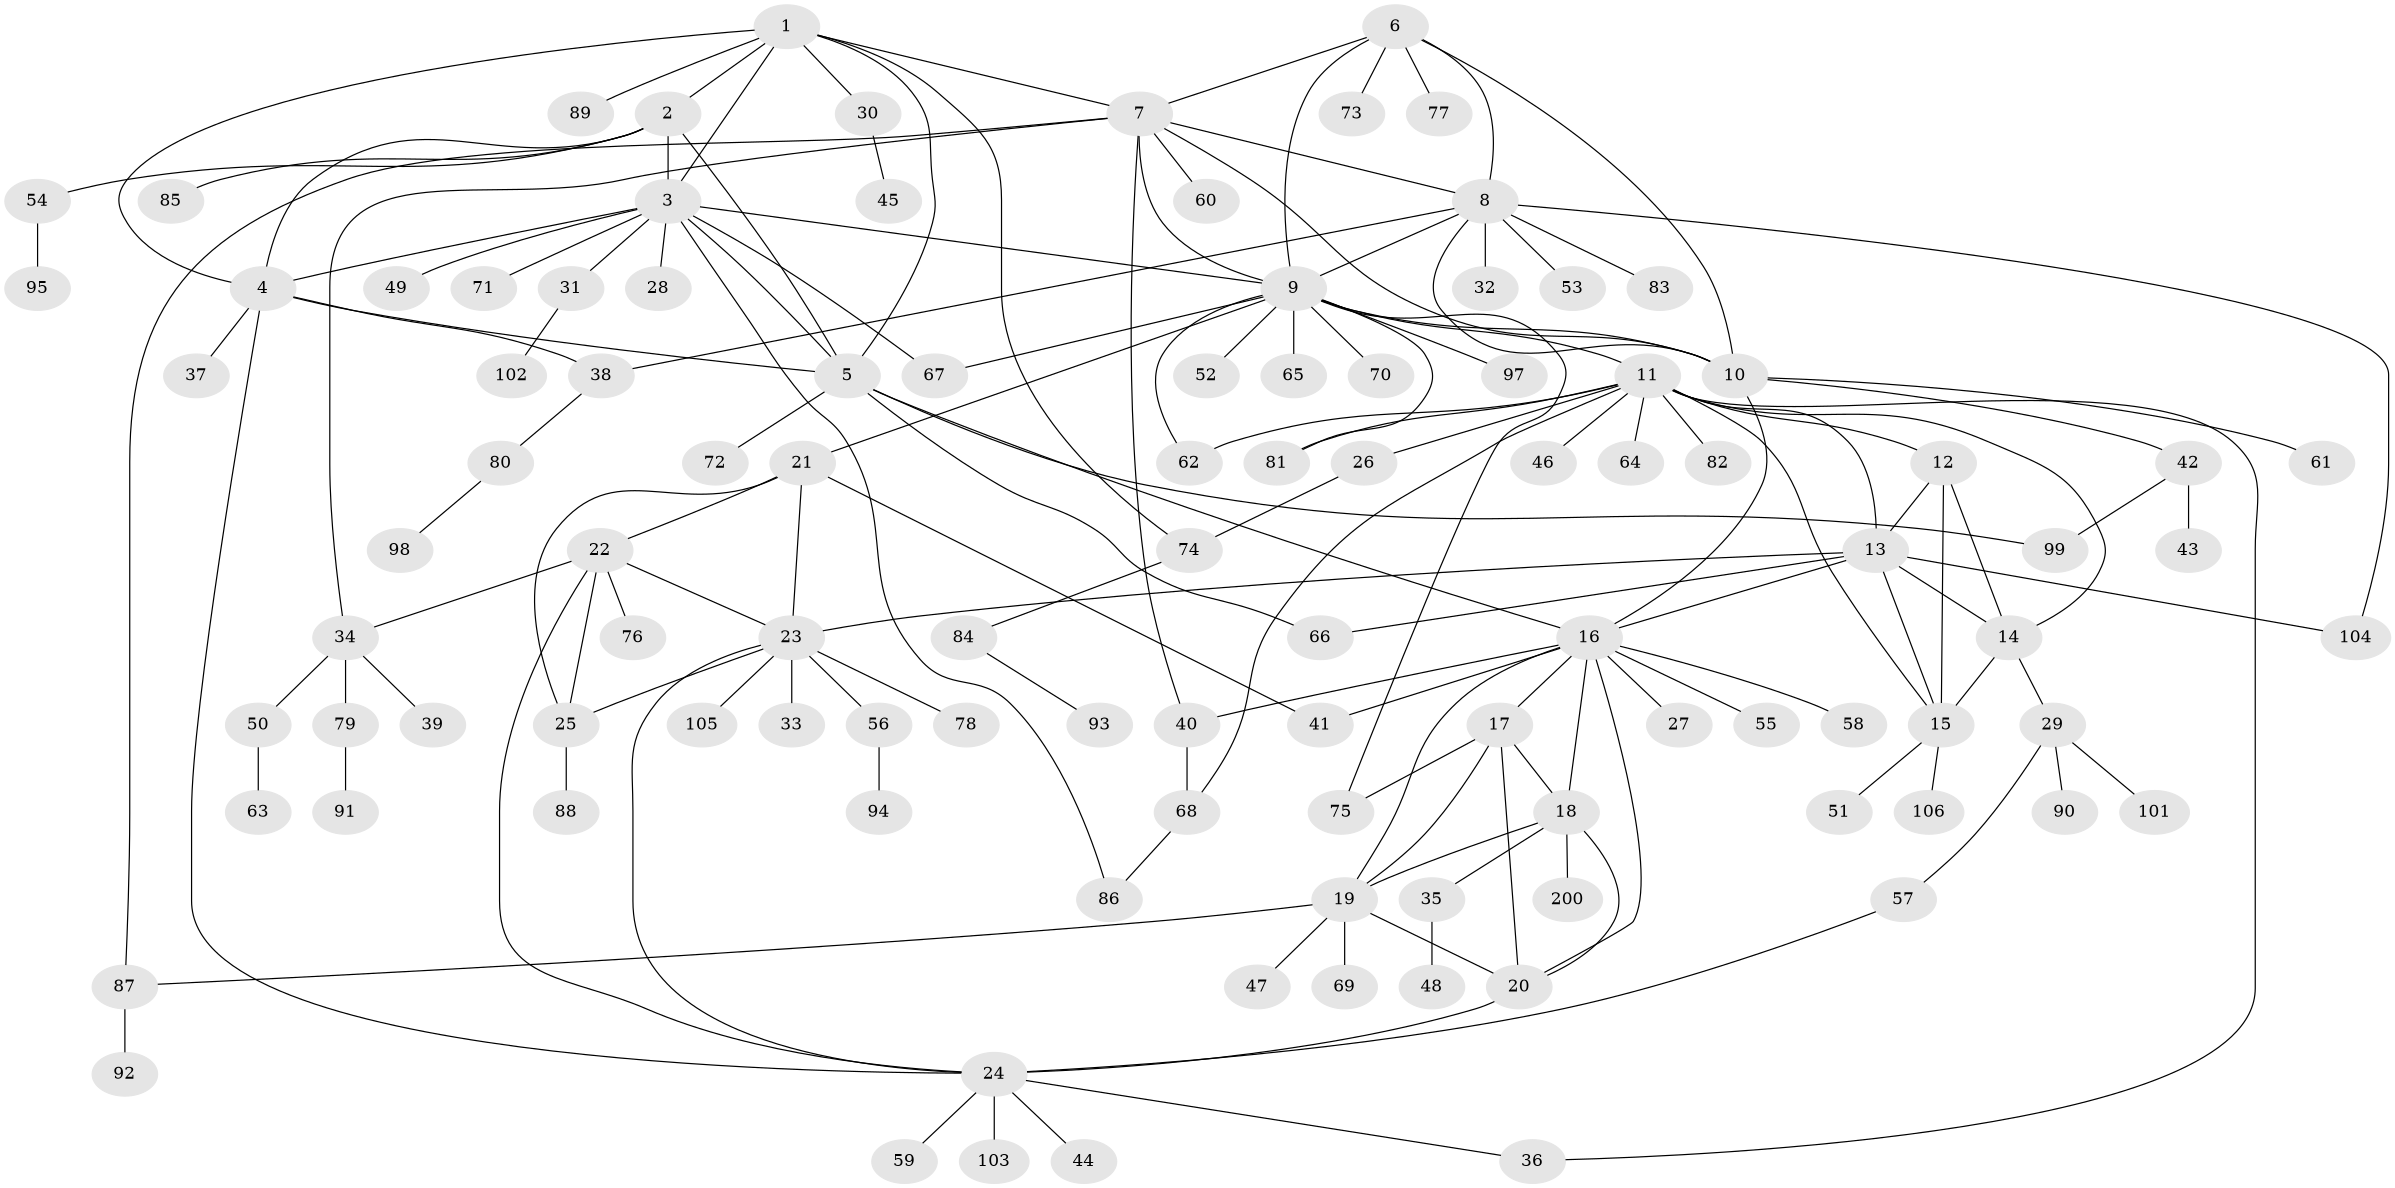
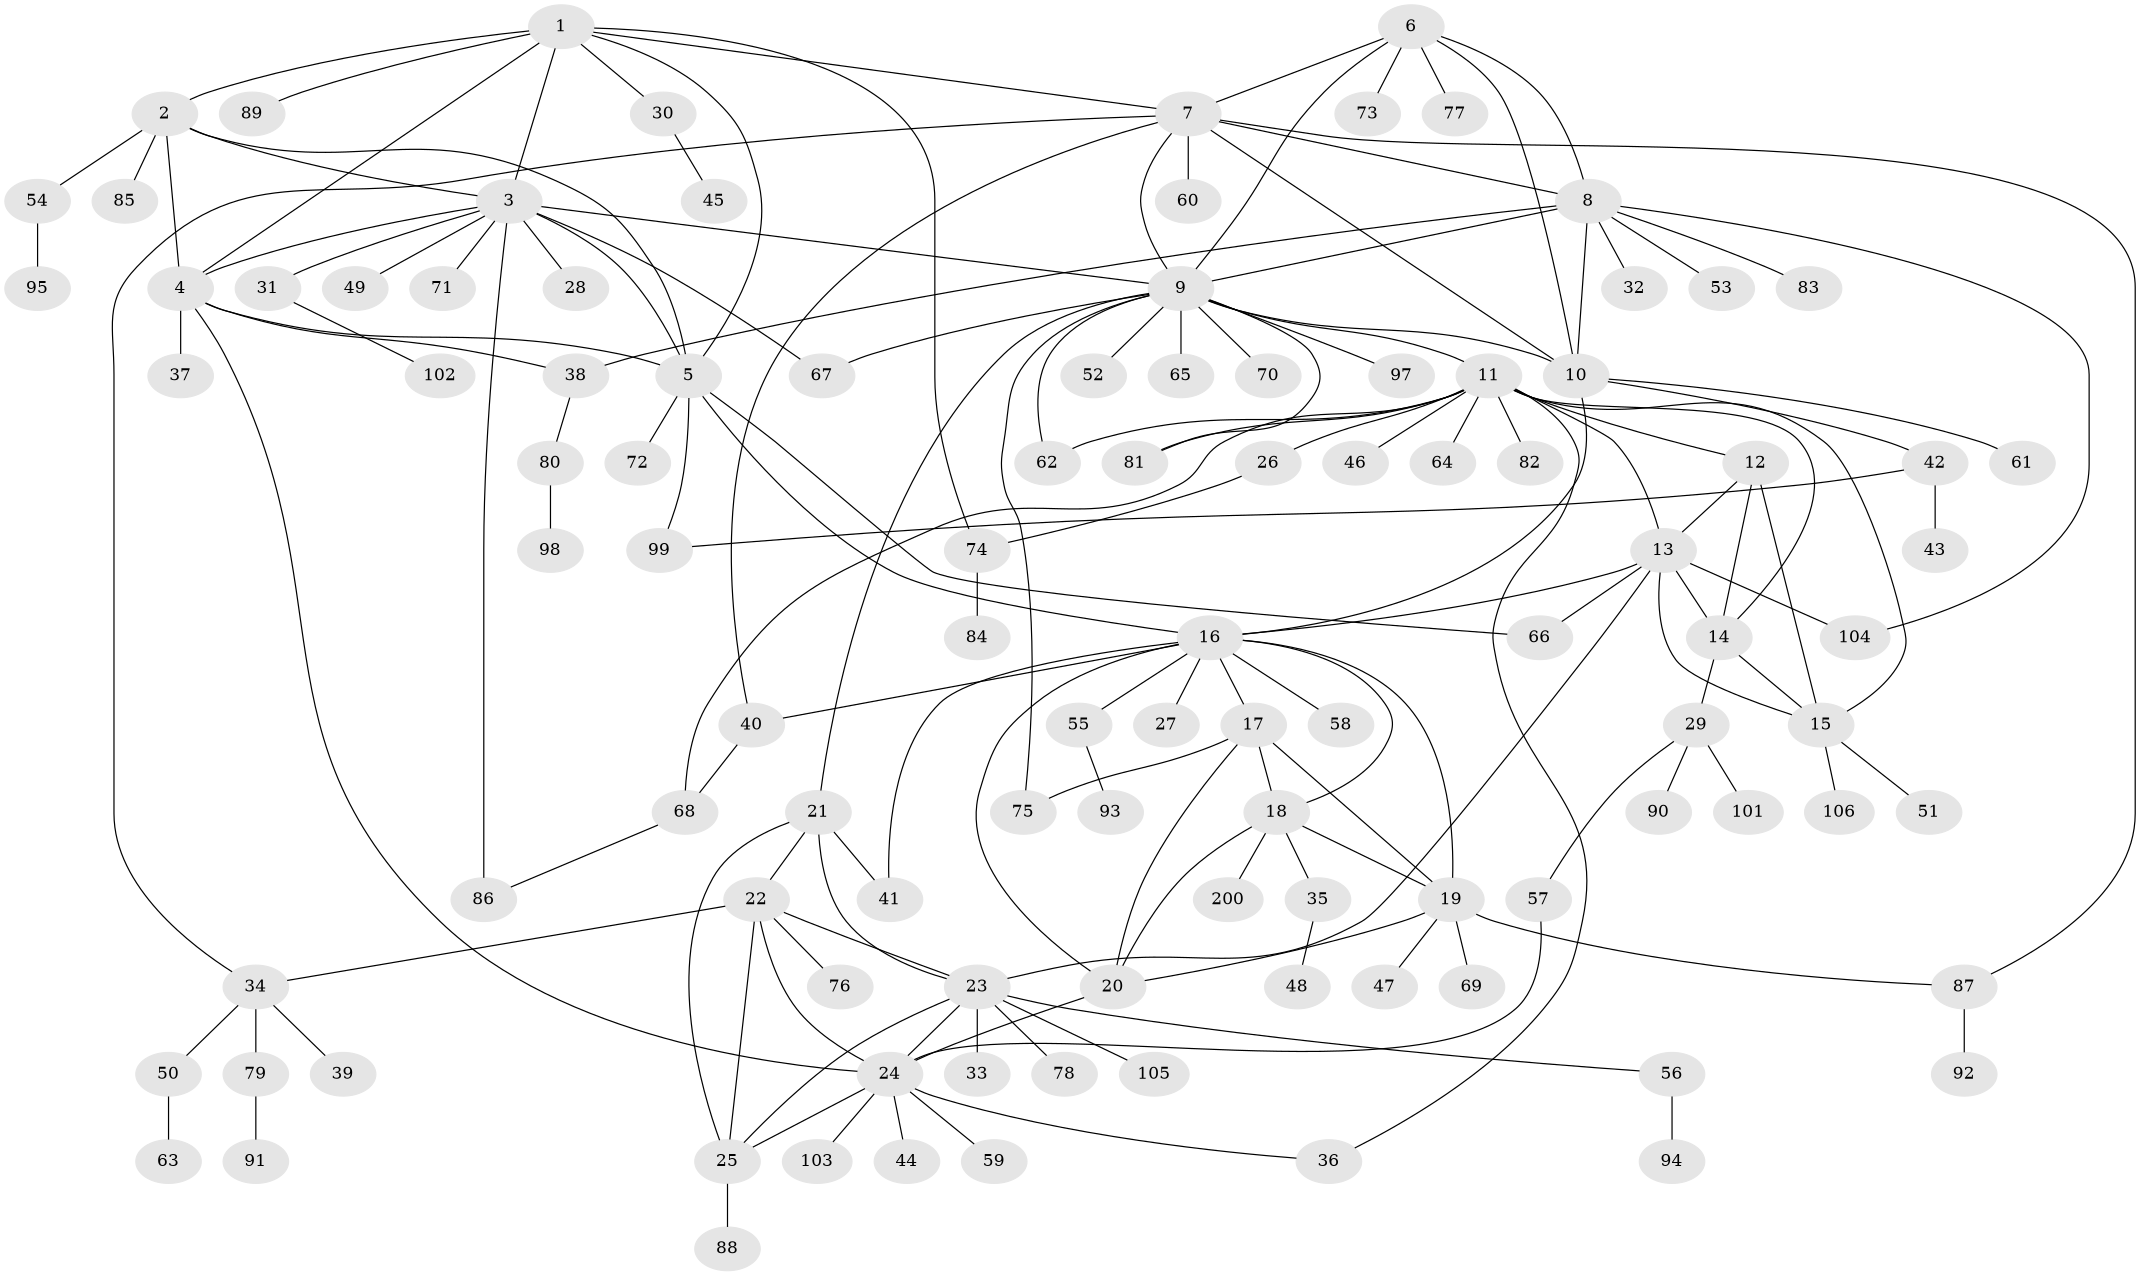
(1032, 681) -> (1095, 768)
none -> (809, 1118)
